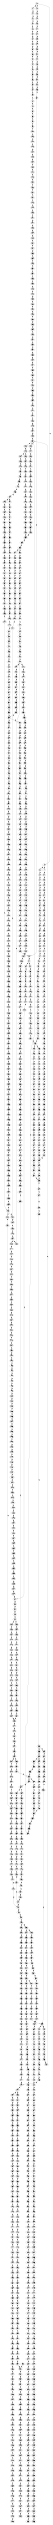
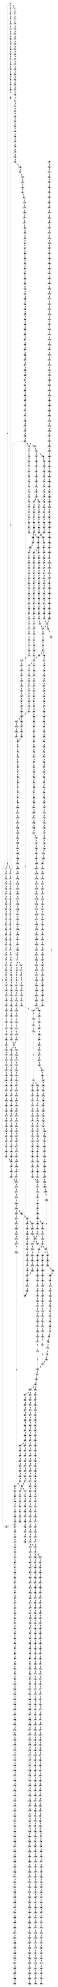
(9, 740) -> (20, 739)
(19, 2366) -> (35, 1829)
